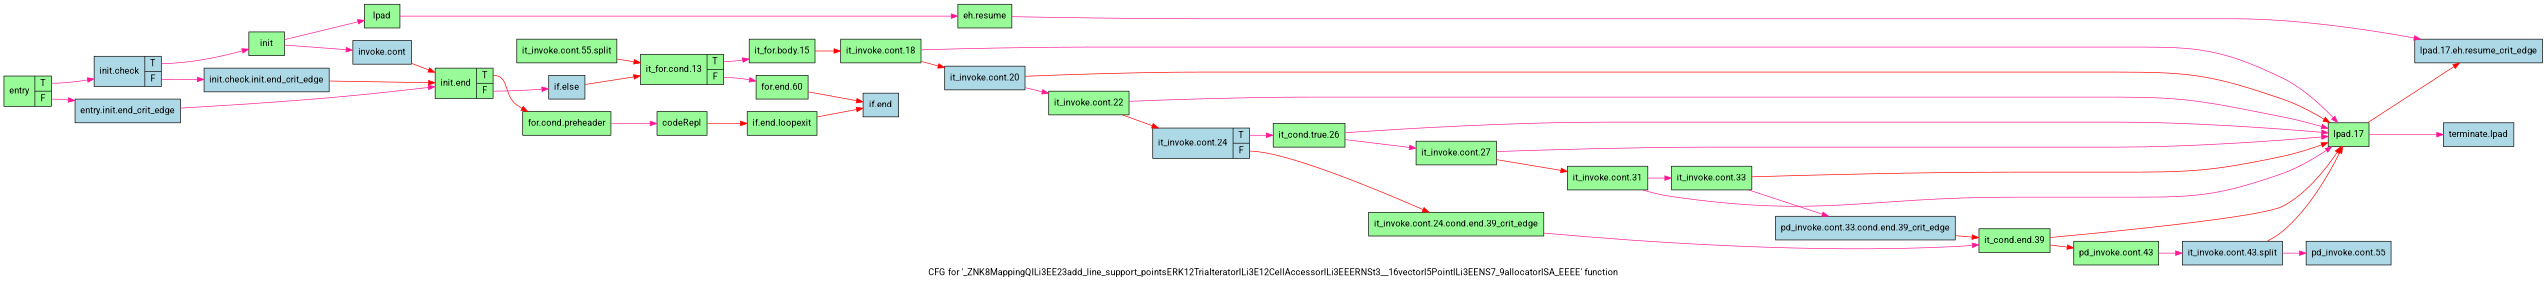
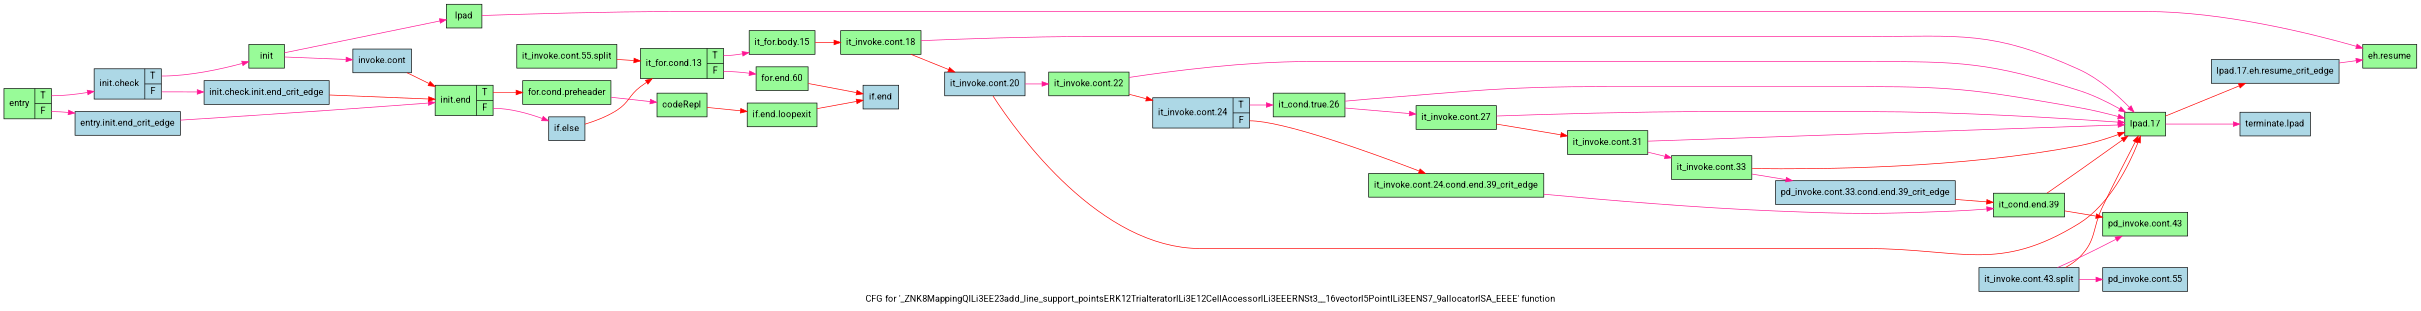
(1714, 19) -> (2348, 62)
(2167, 253) -> (2088, 253)
